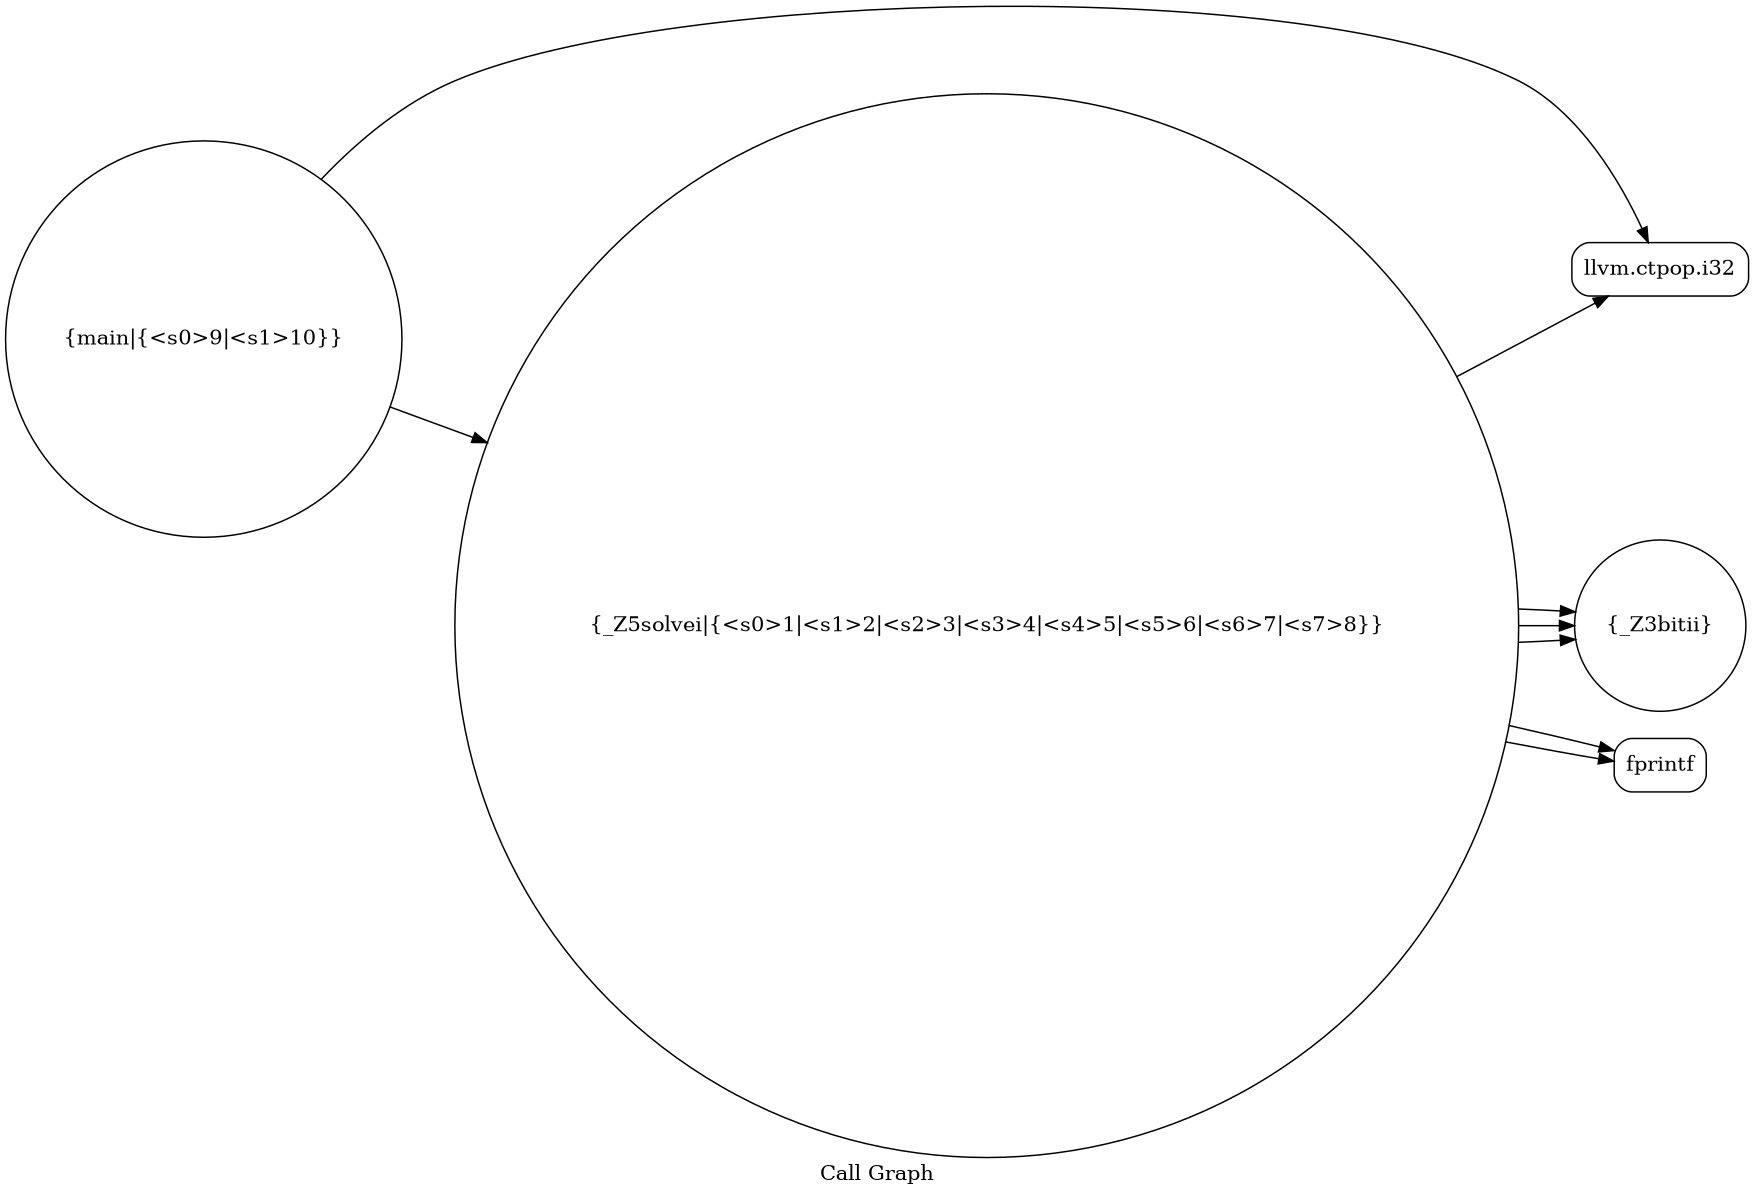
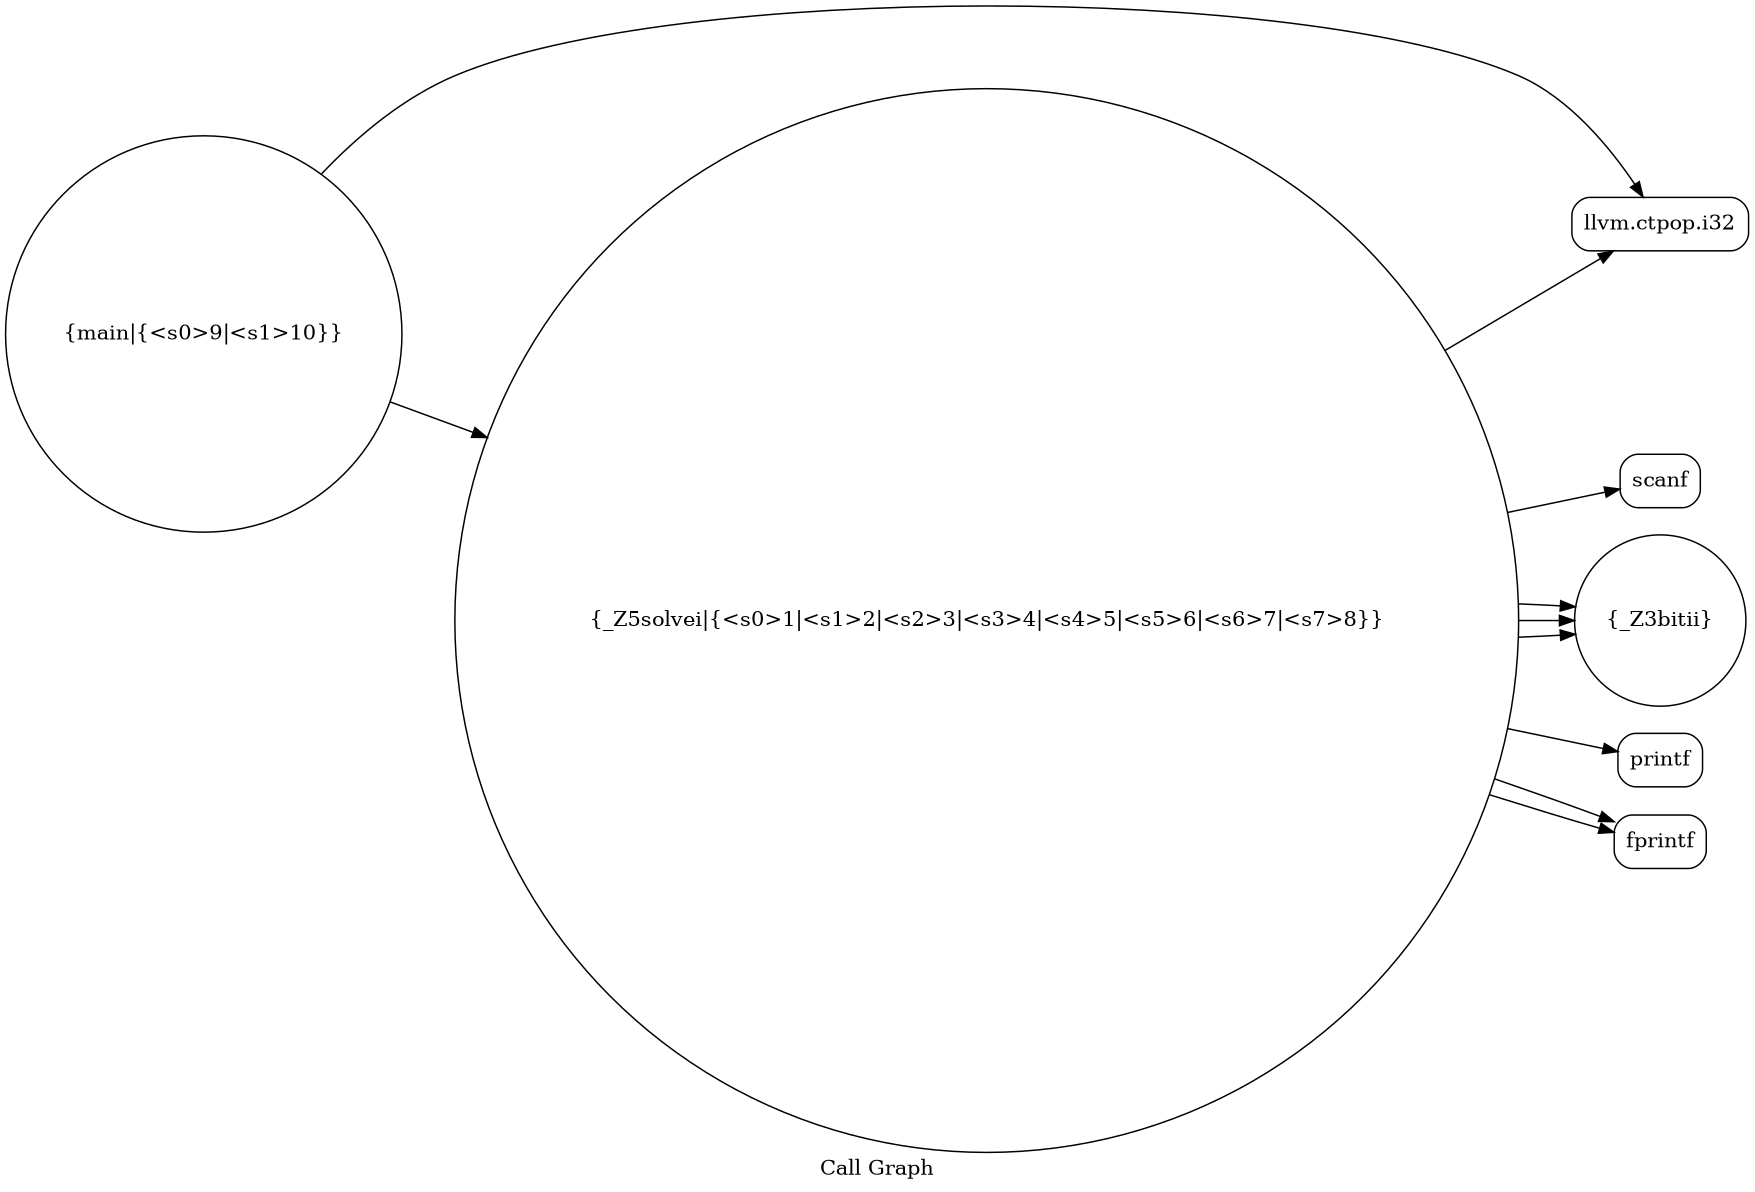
none -> (1660, 481)
none -> (1660, 760)
